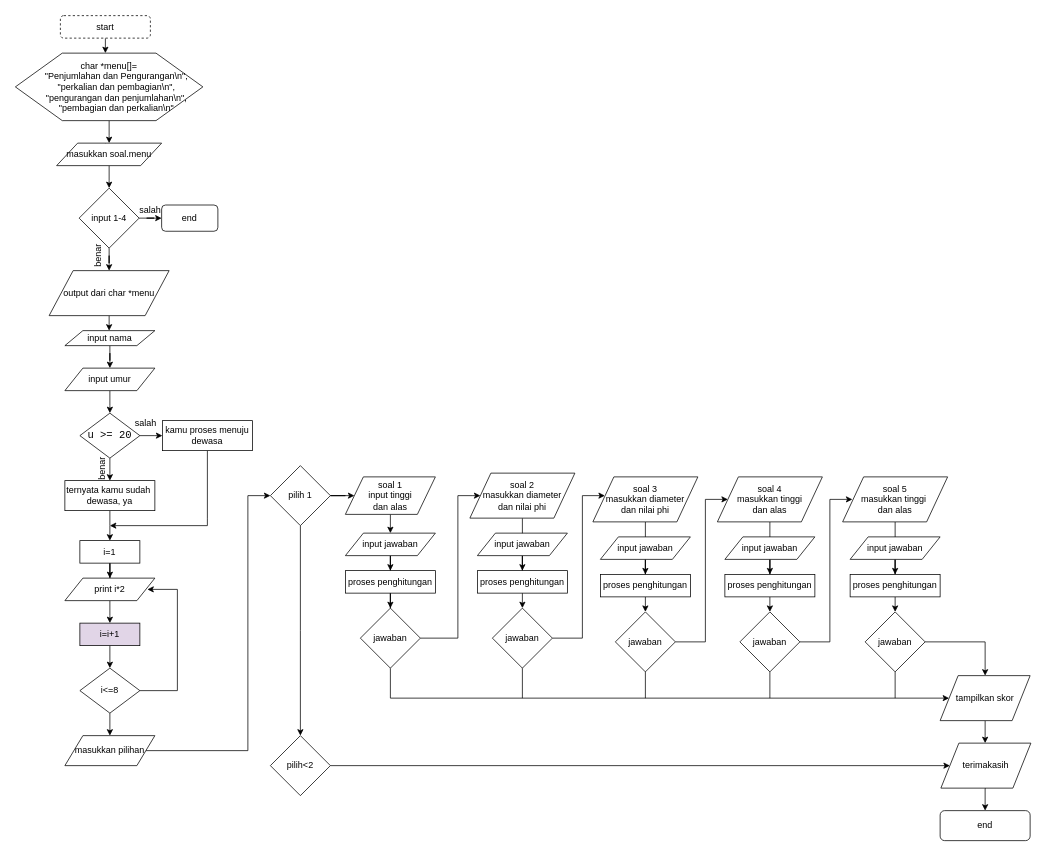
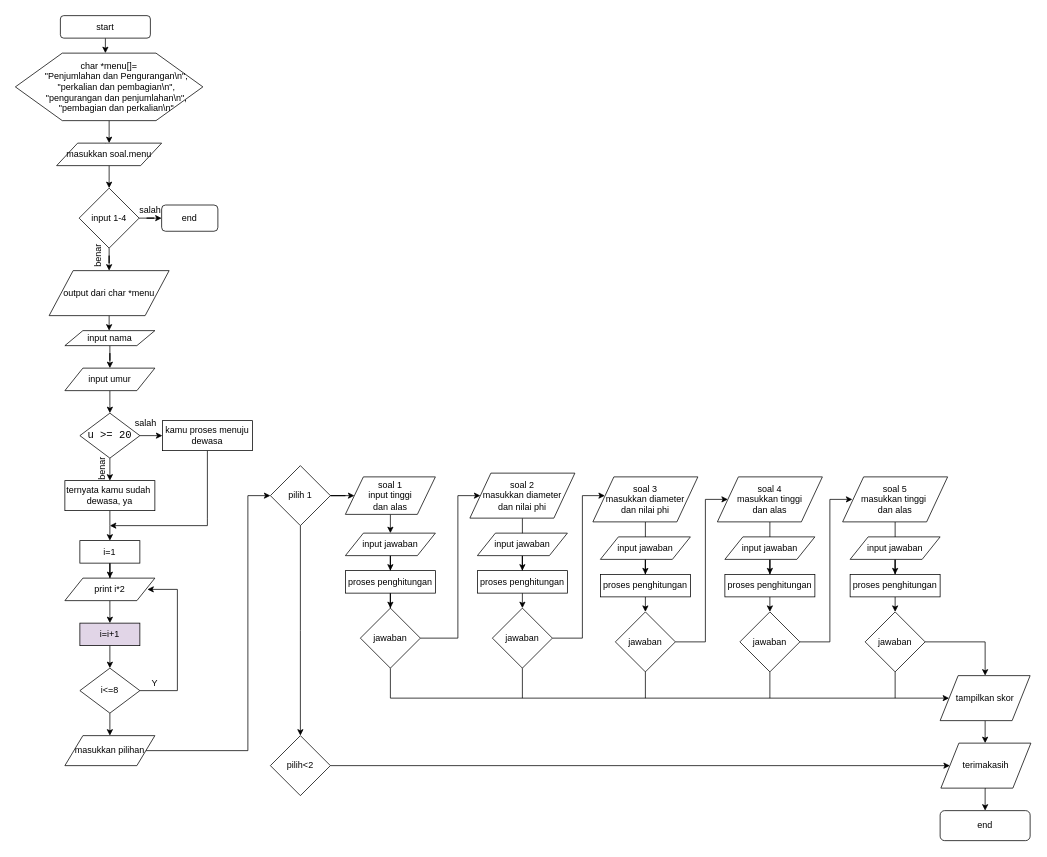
(105, 27) -> (105, 27)
none -> (155, 683)
